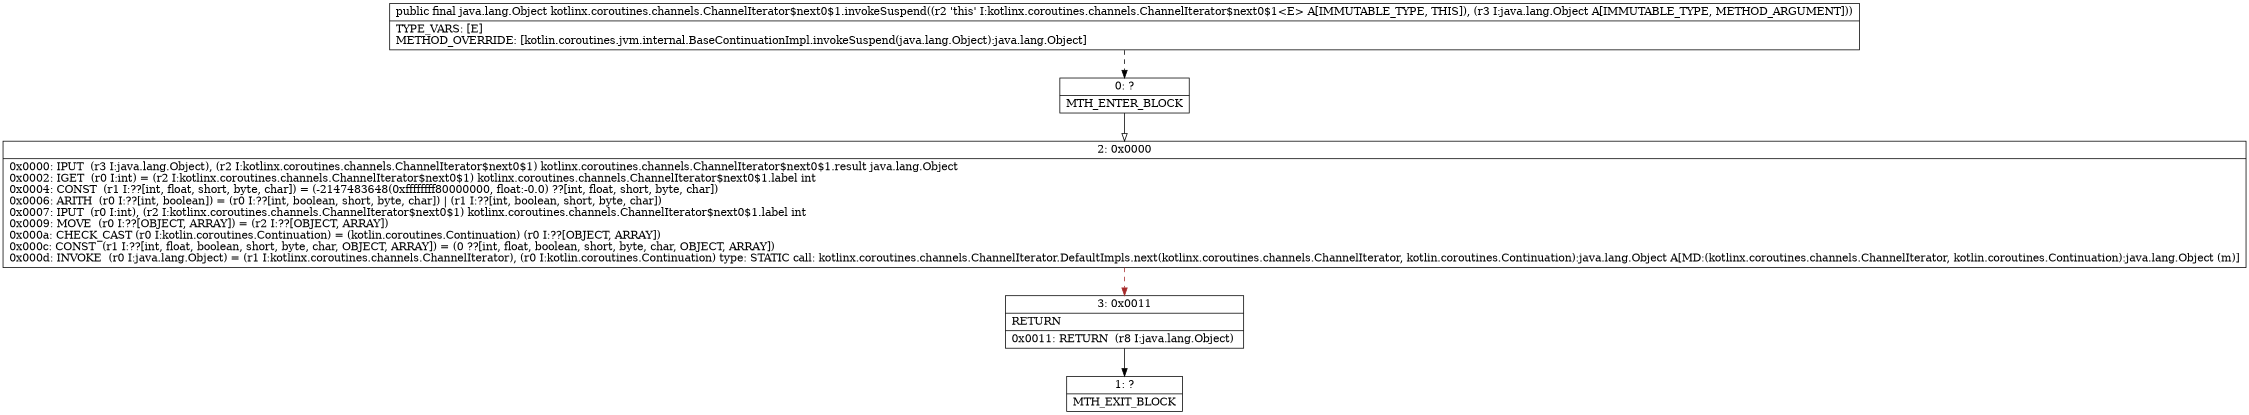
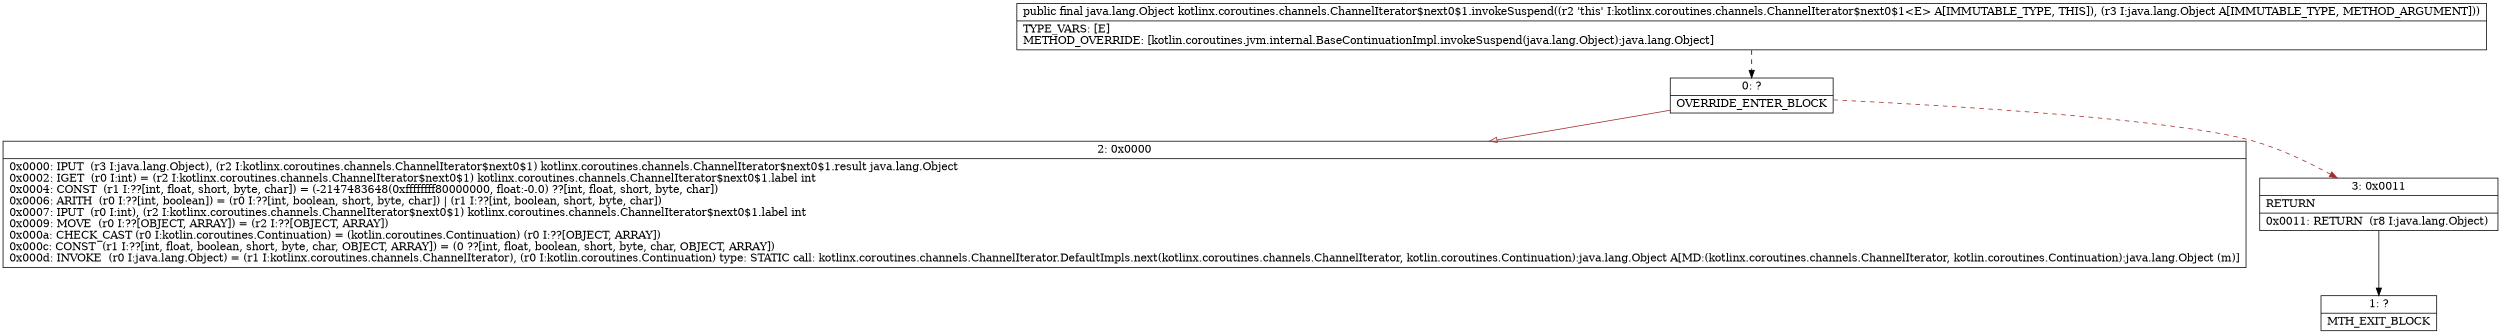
(1125, 104) -> (1752, 104)
(1125, 123) -> (1583, 125)
(1125, 278) -> (2086, 117)
